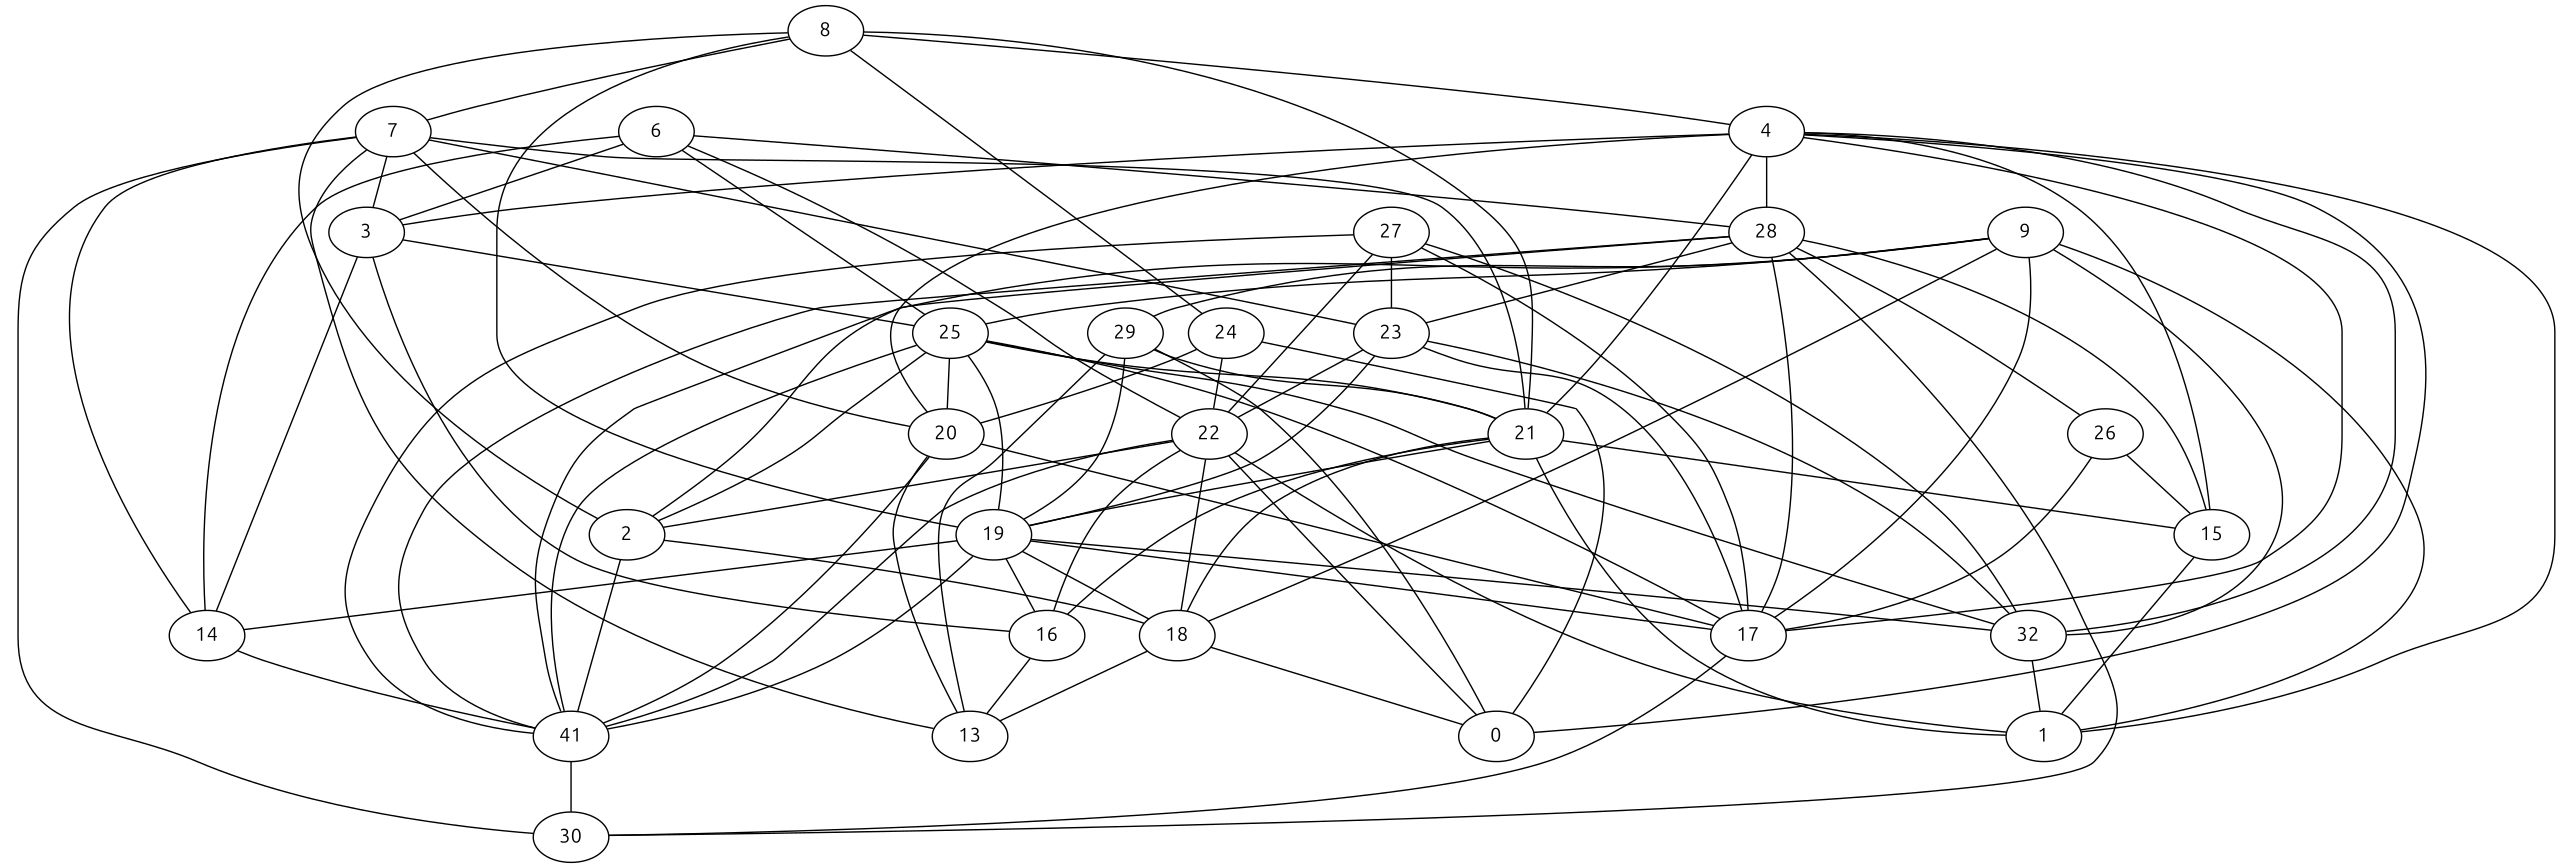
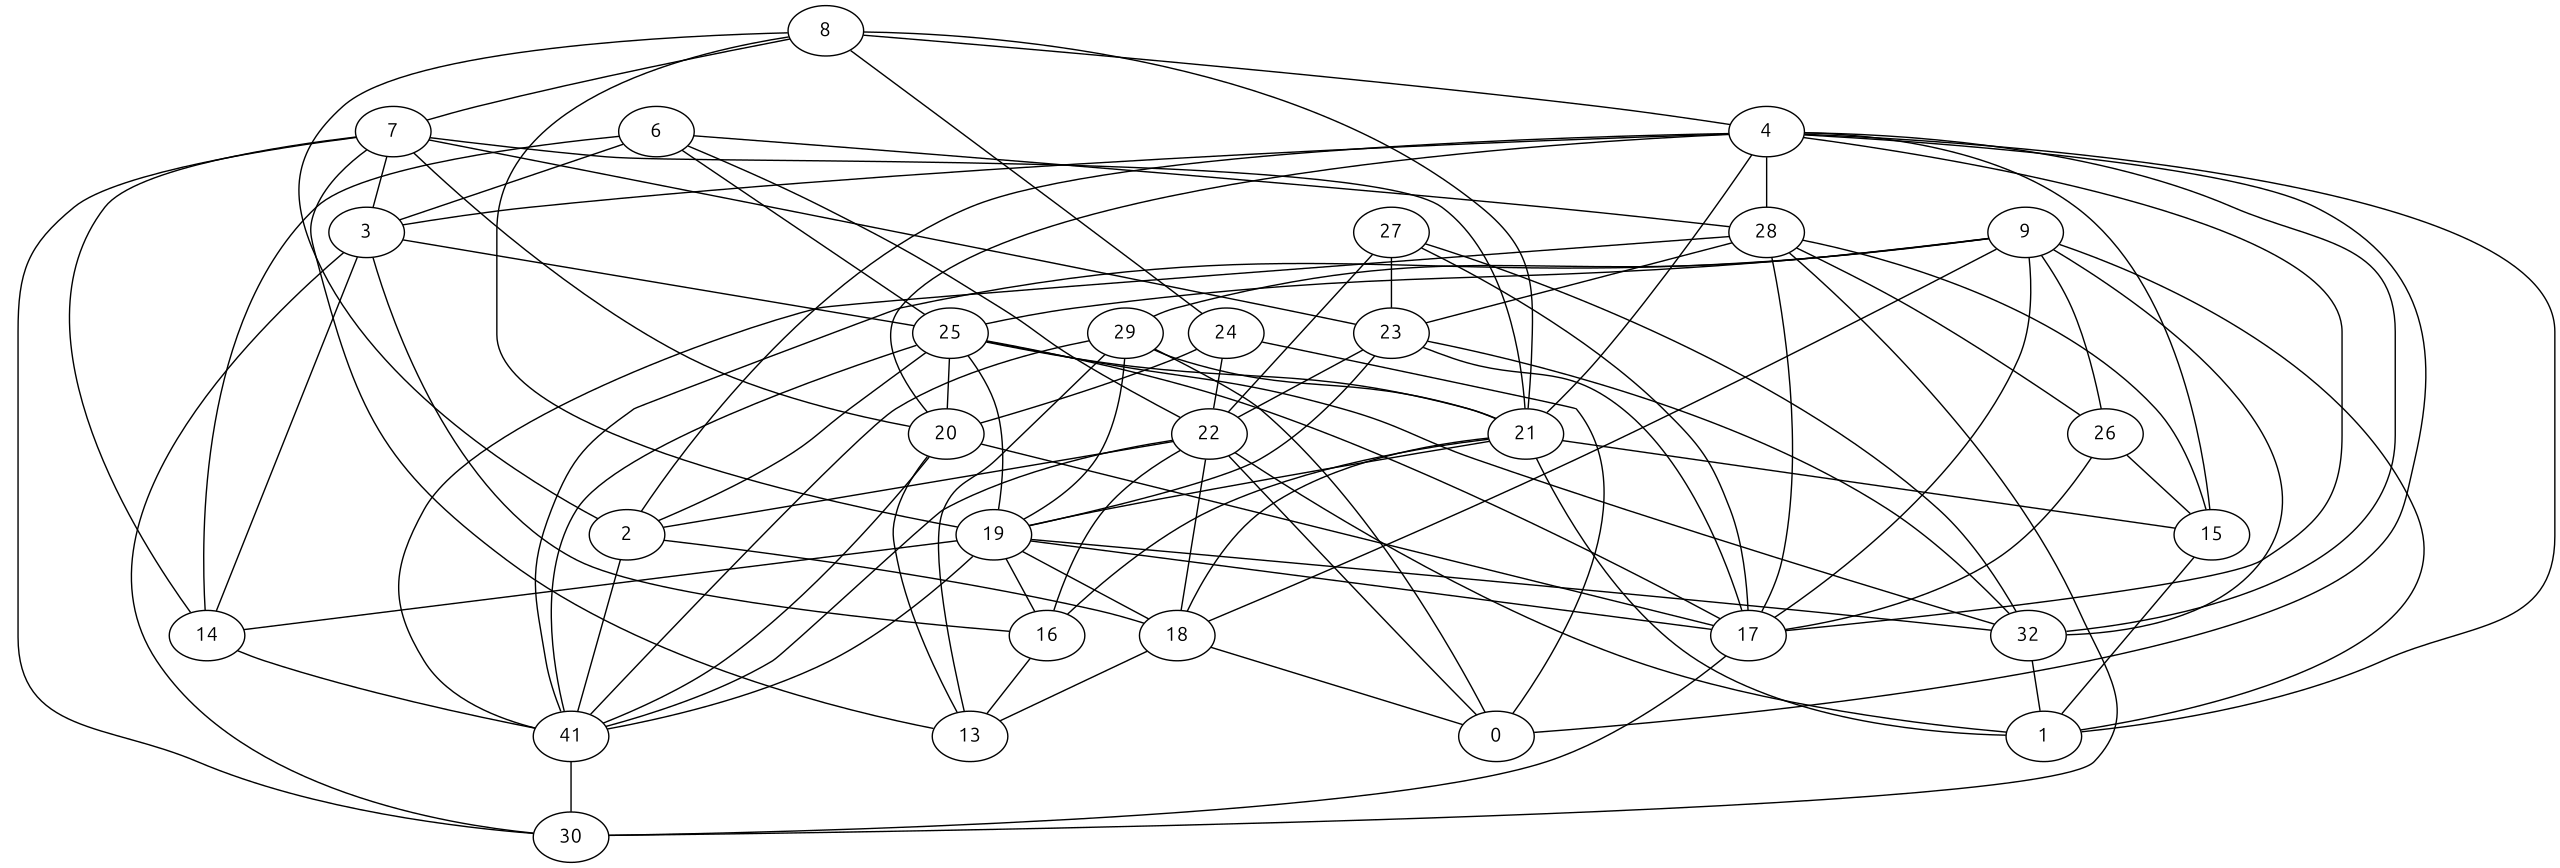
(1152, 283) -> (1092, 178)
(652, 304) -> (812, 485)
none -> (2080, 329)
none -> (146, 633)
